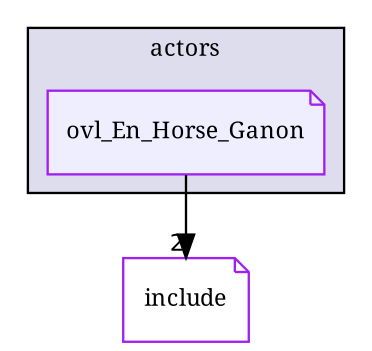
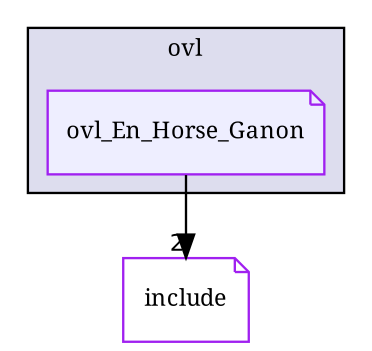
(186, 50) -> (186, 50)
